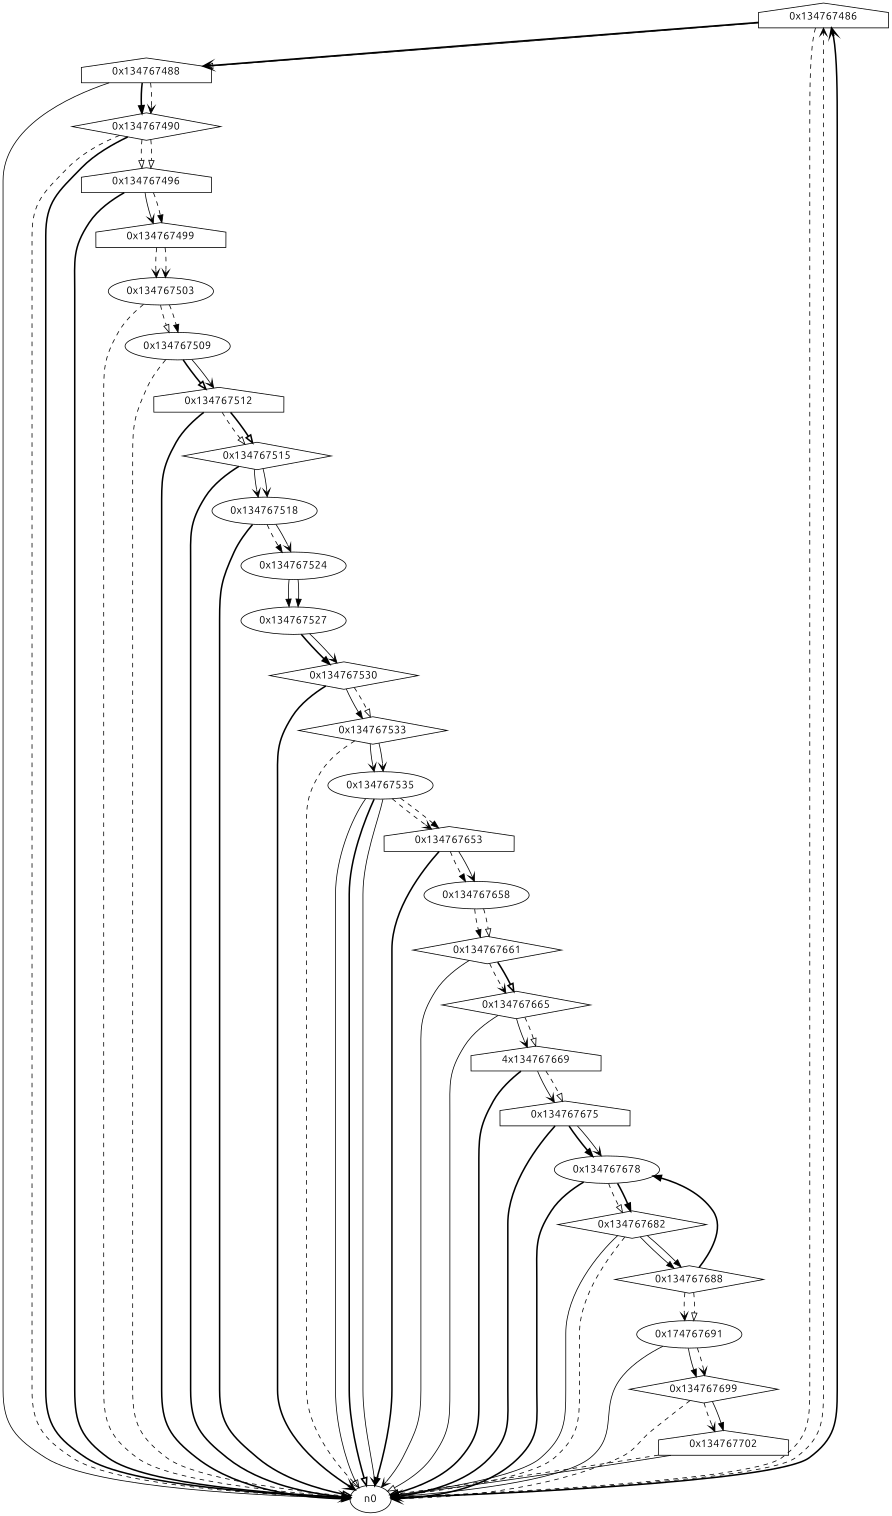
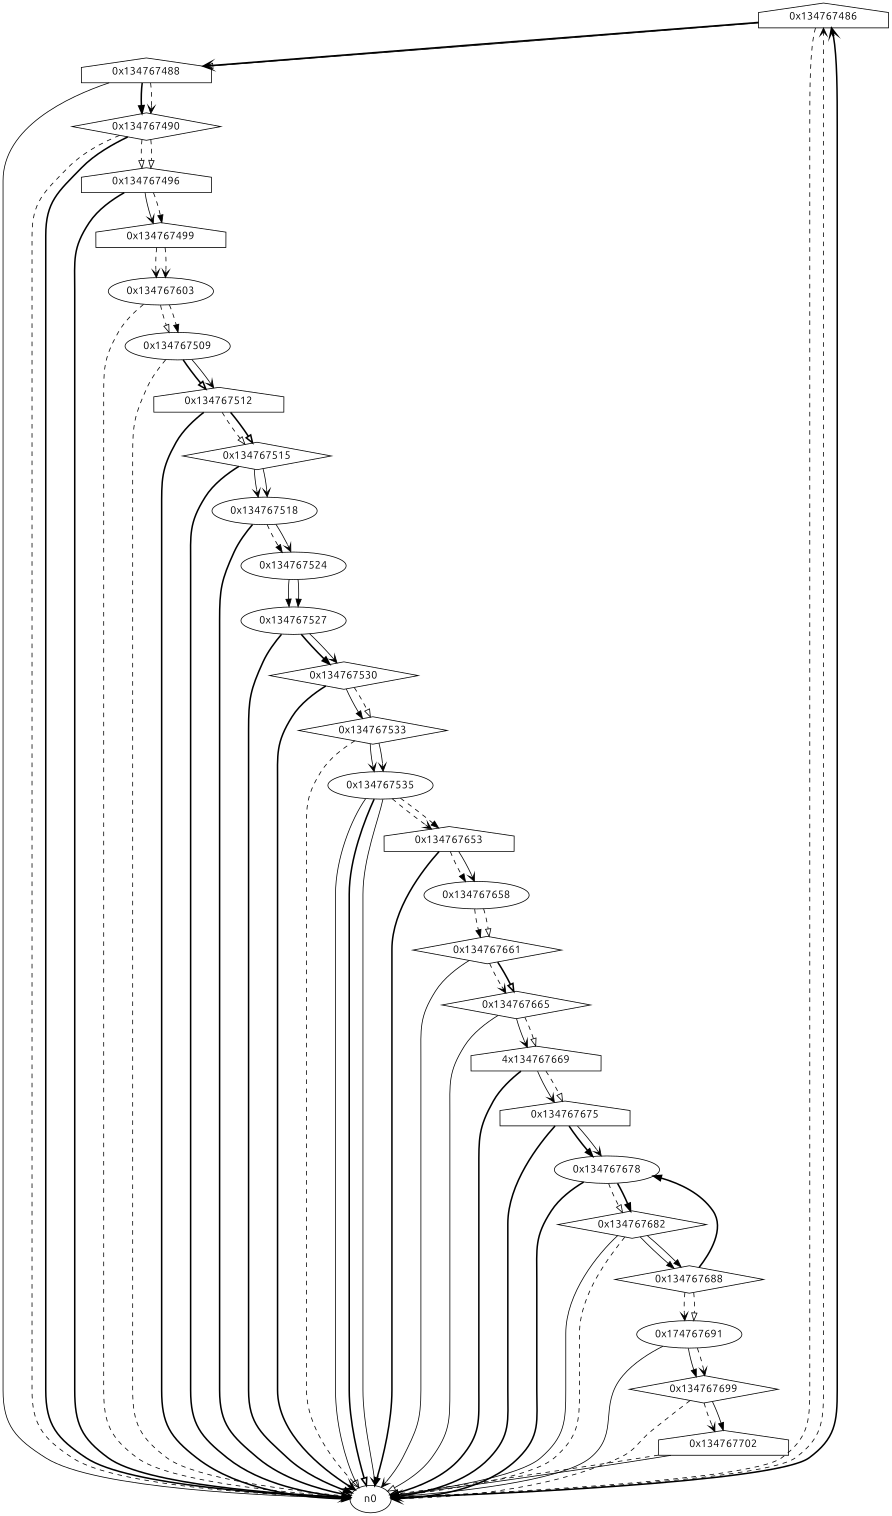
(161, 291) -> (161, 291)
none -> (249, 1082)
